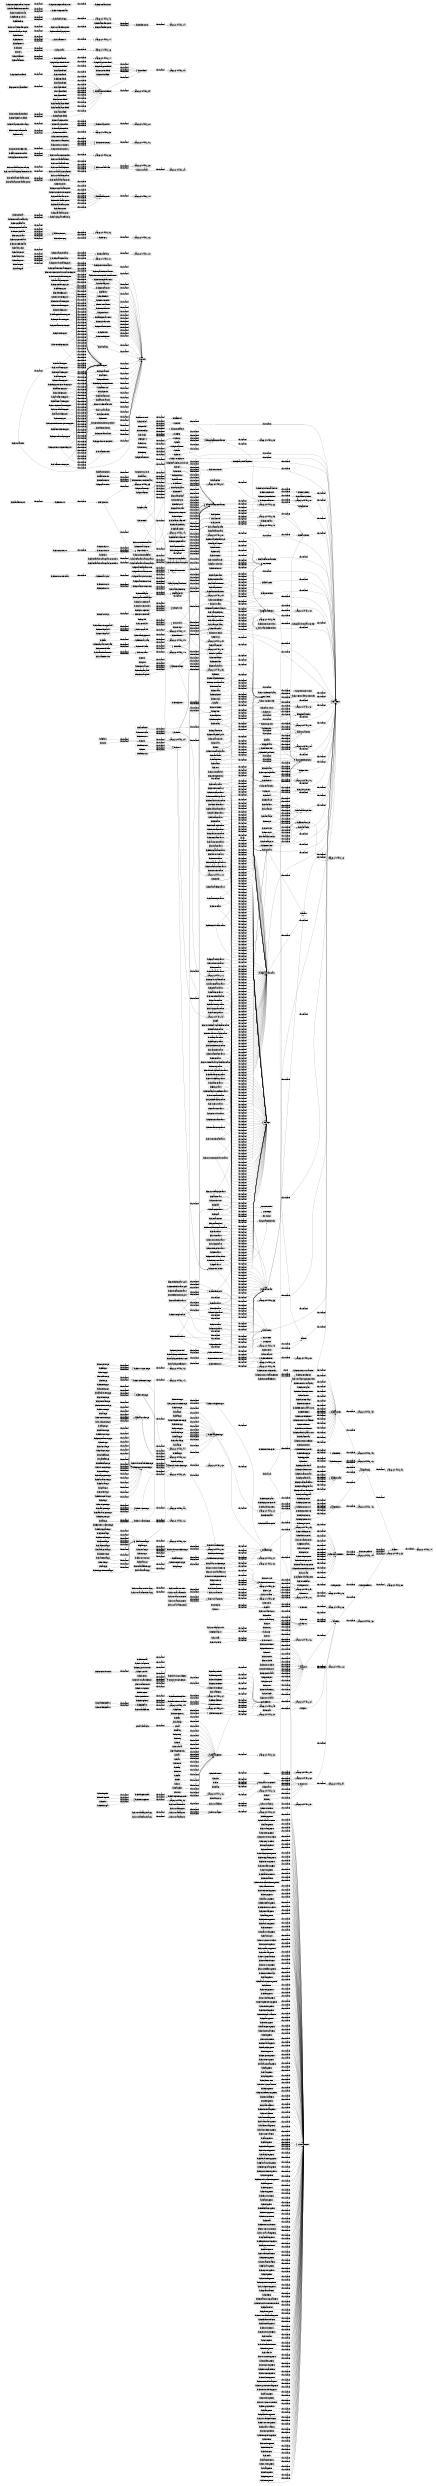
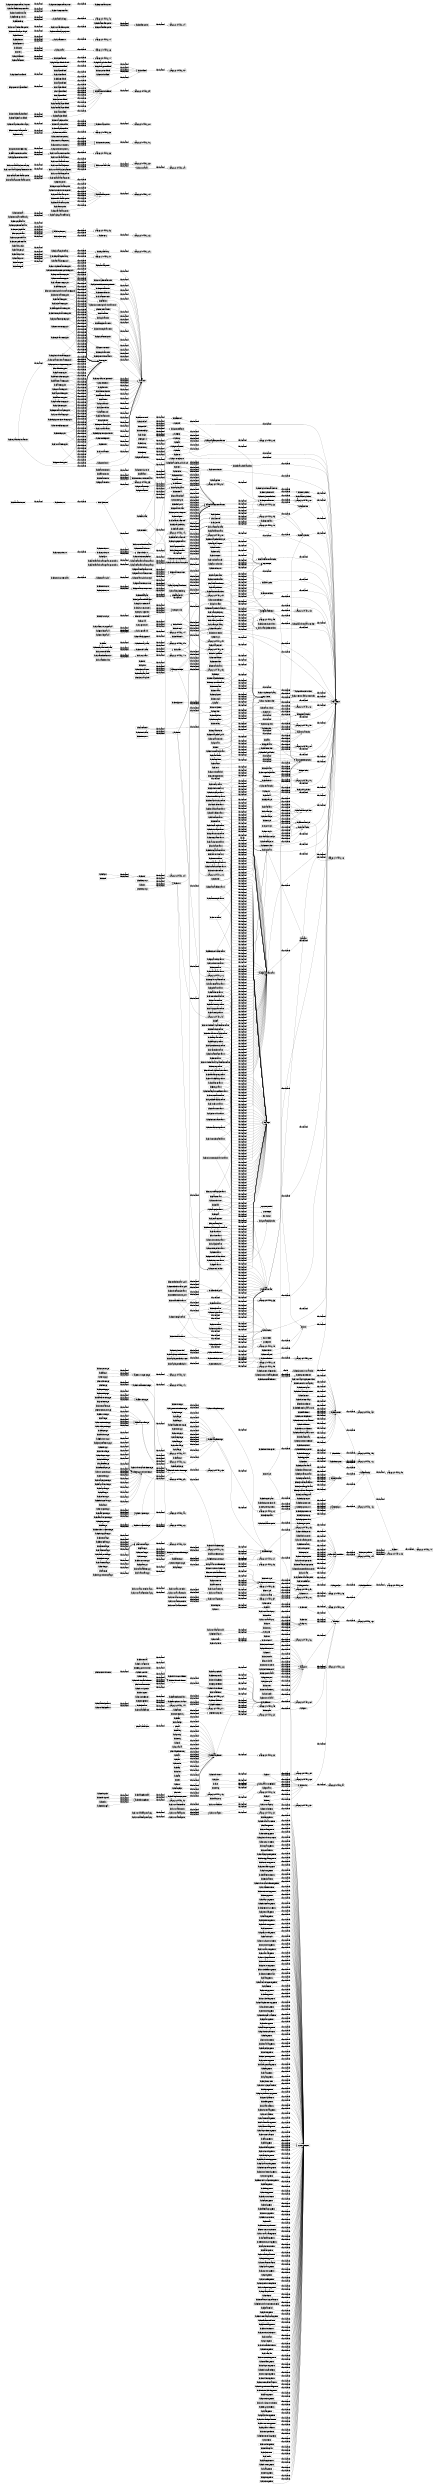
(82, 270) -> (24, 396)
(25, 400) -> (79, 461)
